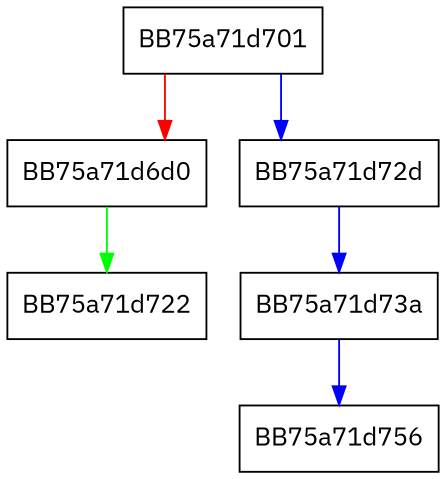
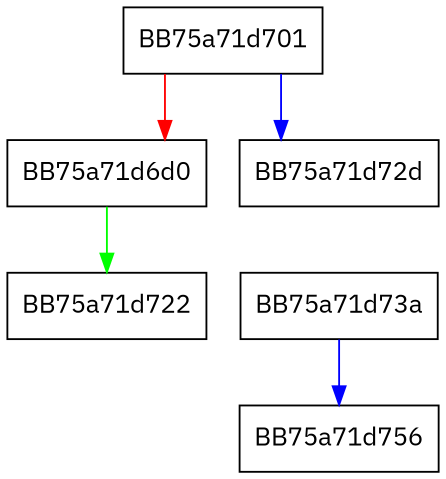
(339, 230) -> none
